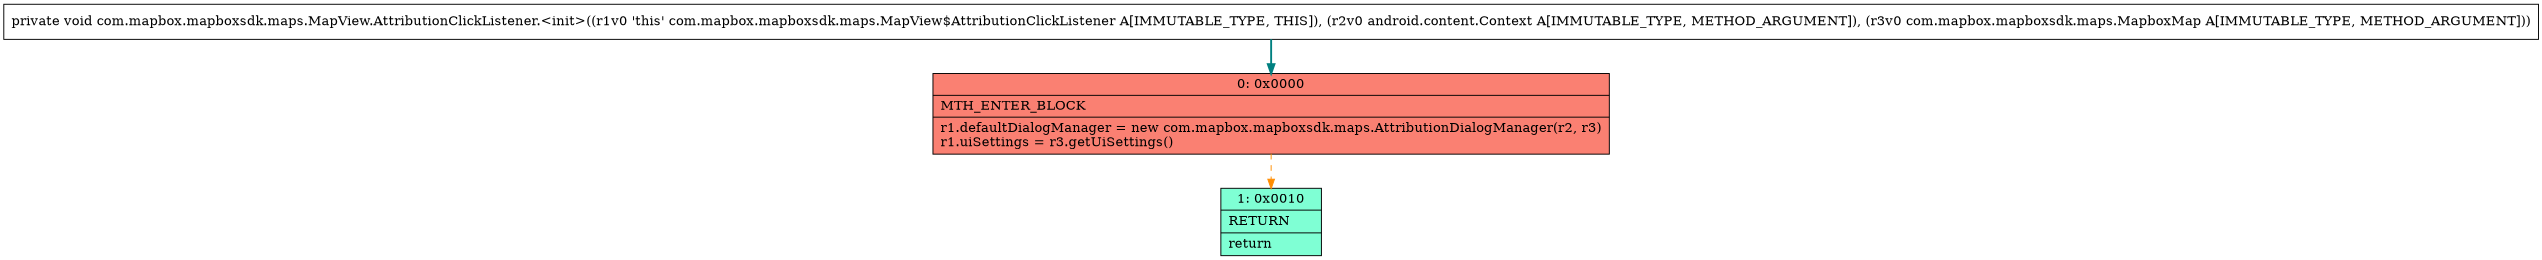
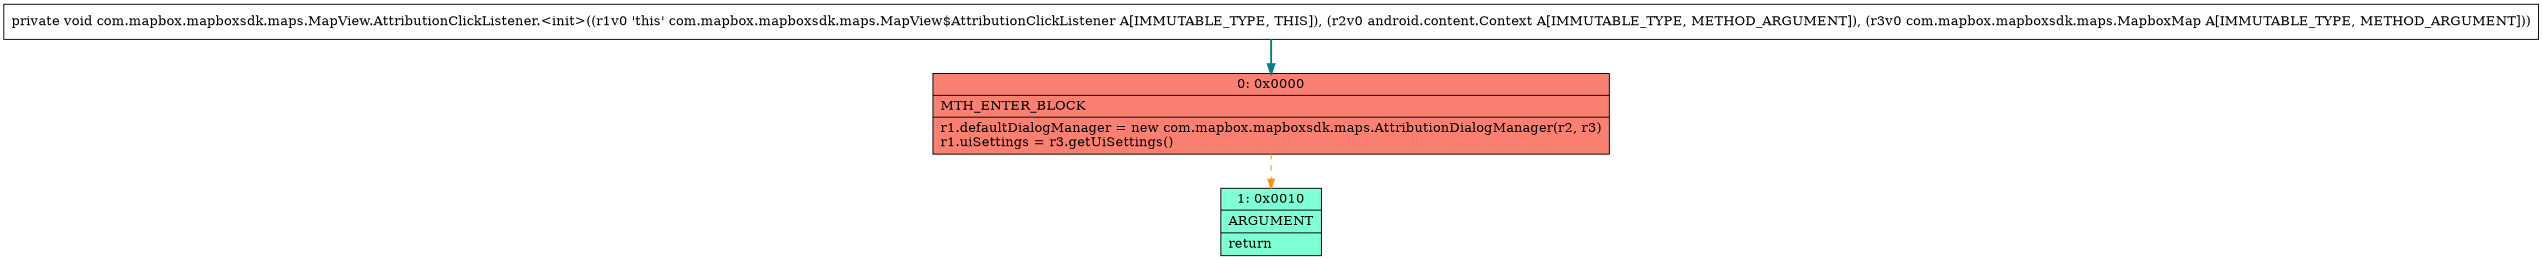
(1259, 221) -> (1271, 221)
